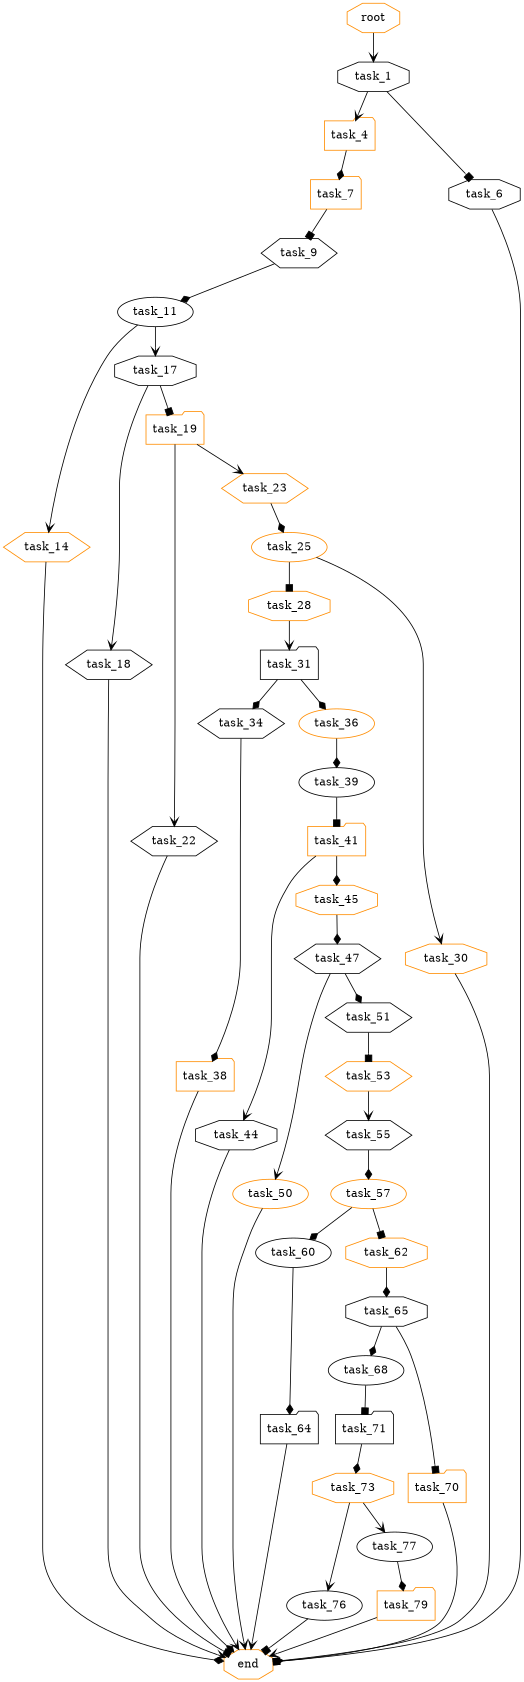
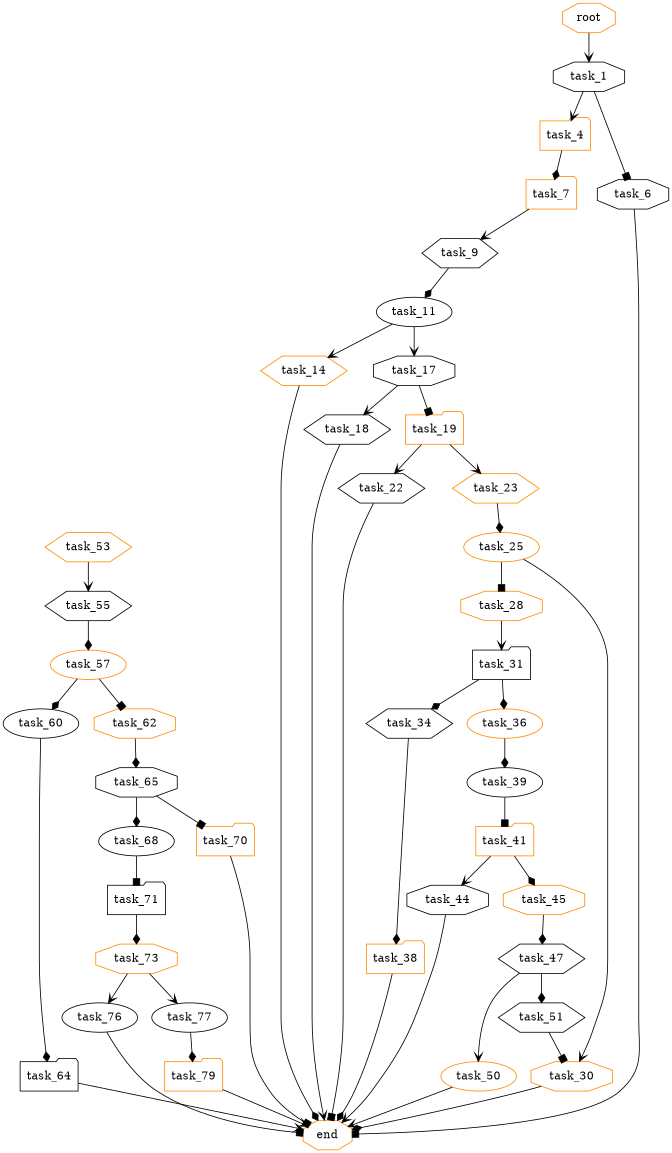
(320, 220) -> (508, 222)
(369, 1043) -> (555, 1043)
